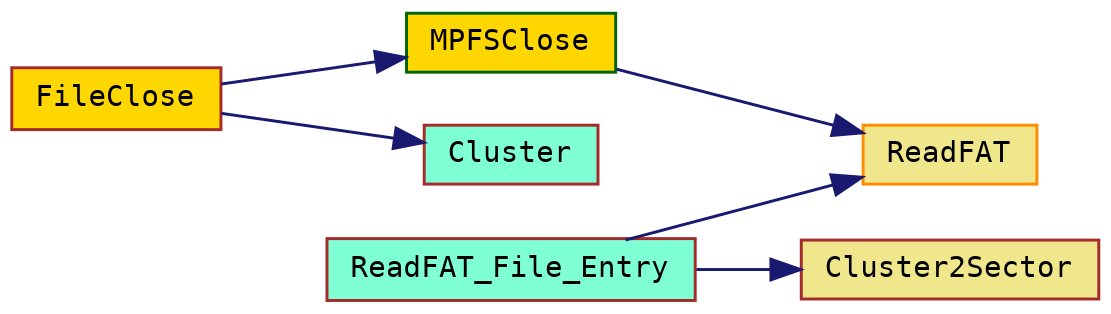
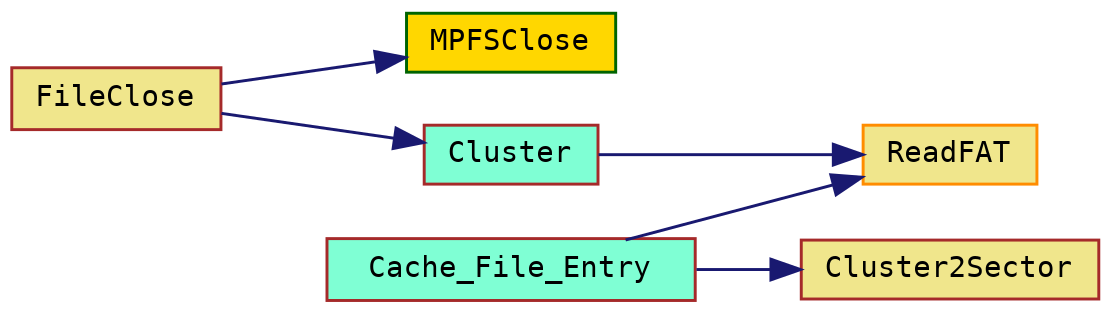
(725, 97) -> (716, 155)
(116, 99) -> (116, 99)
(511, 270) -> (511, 270)
